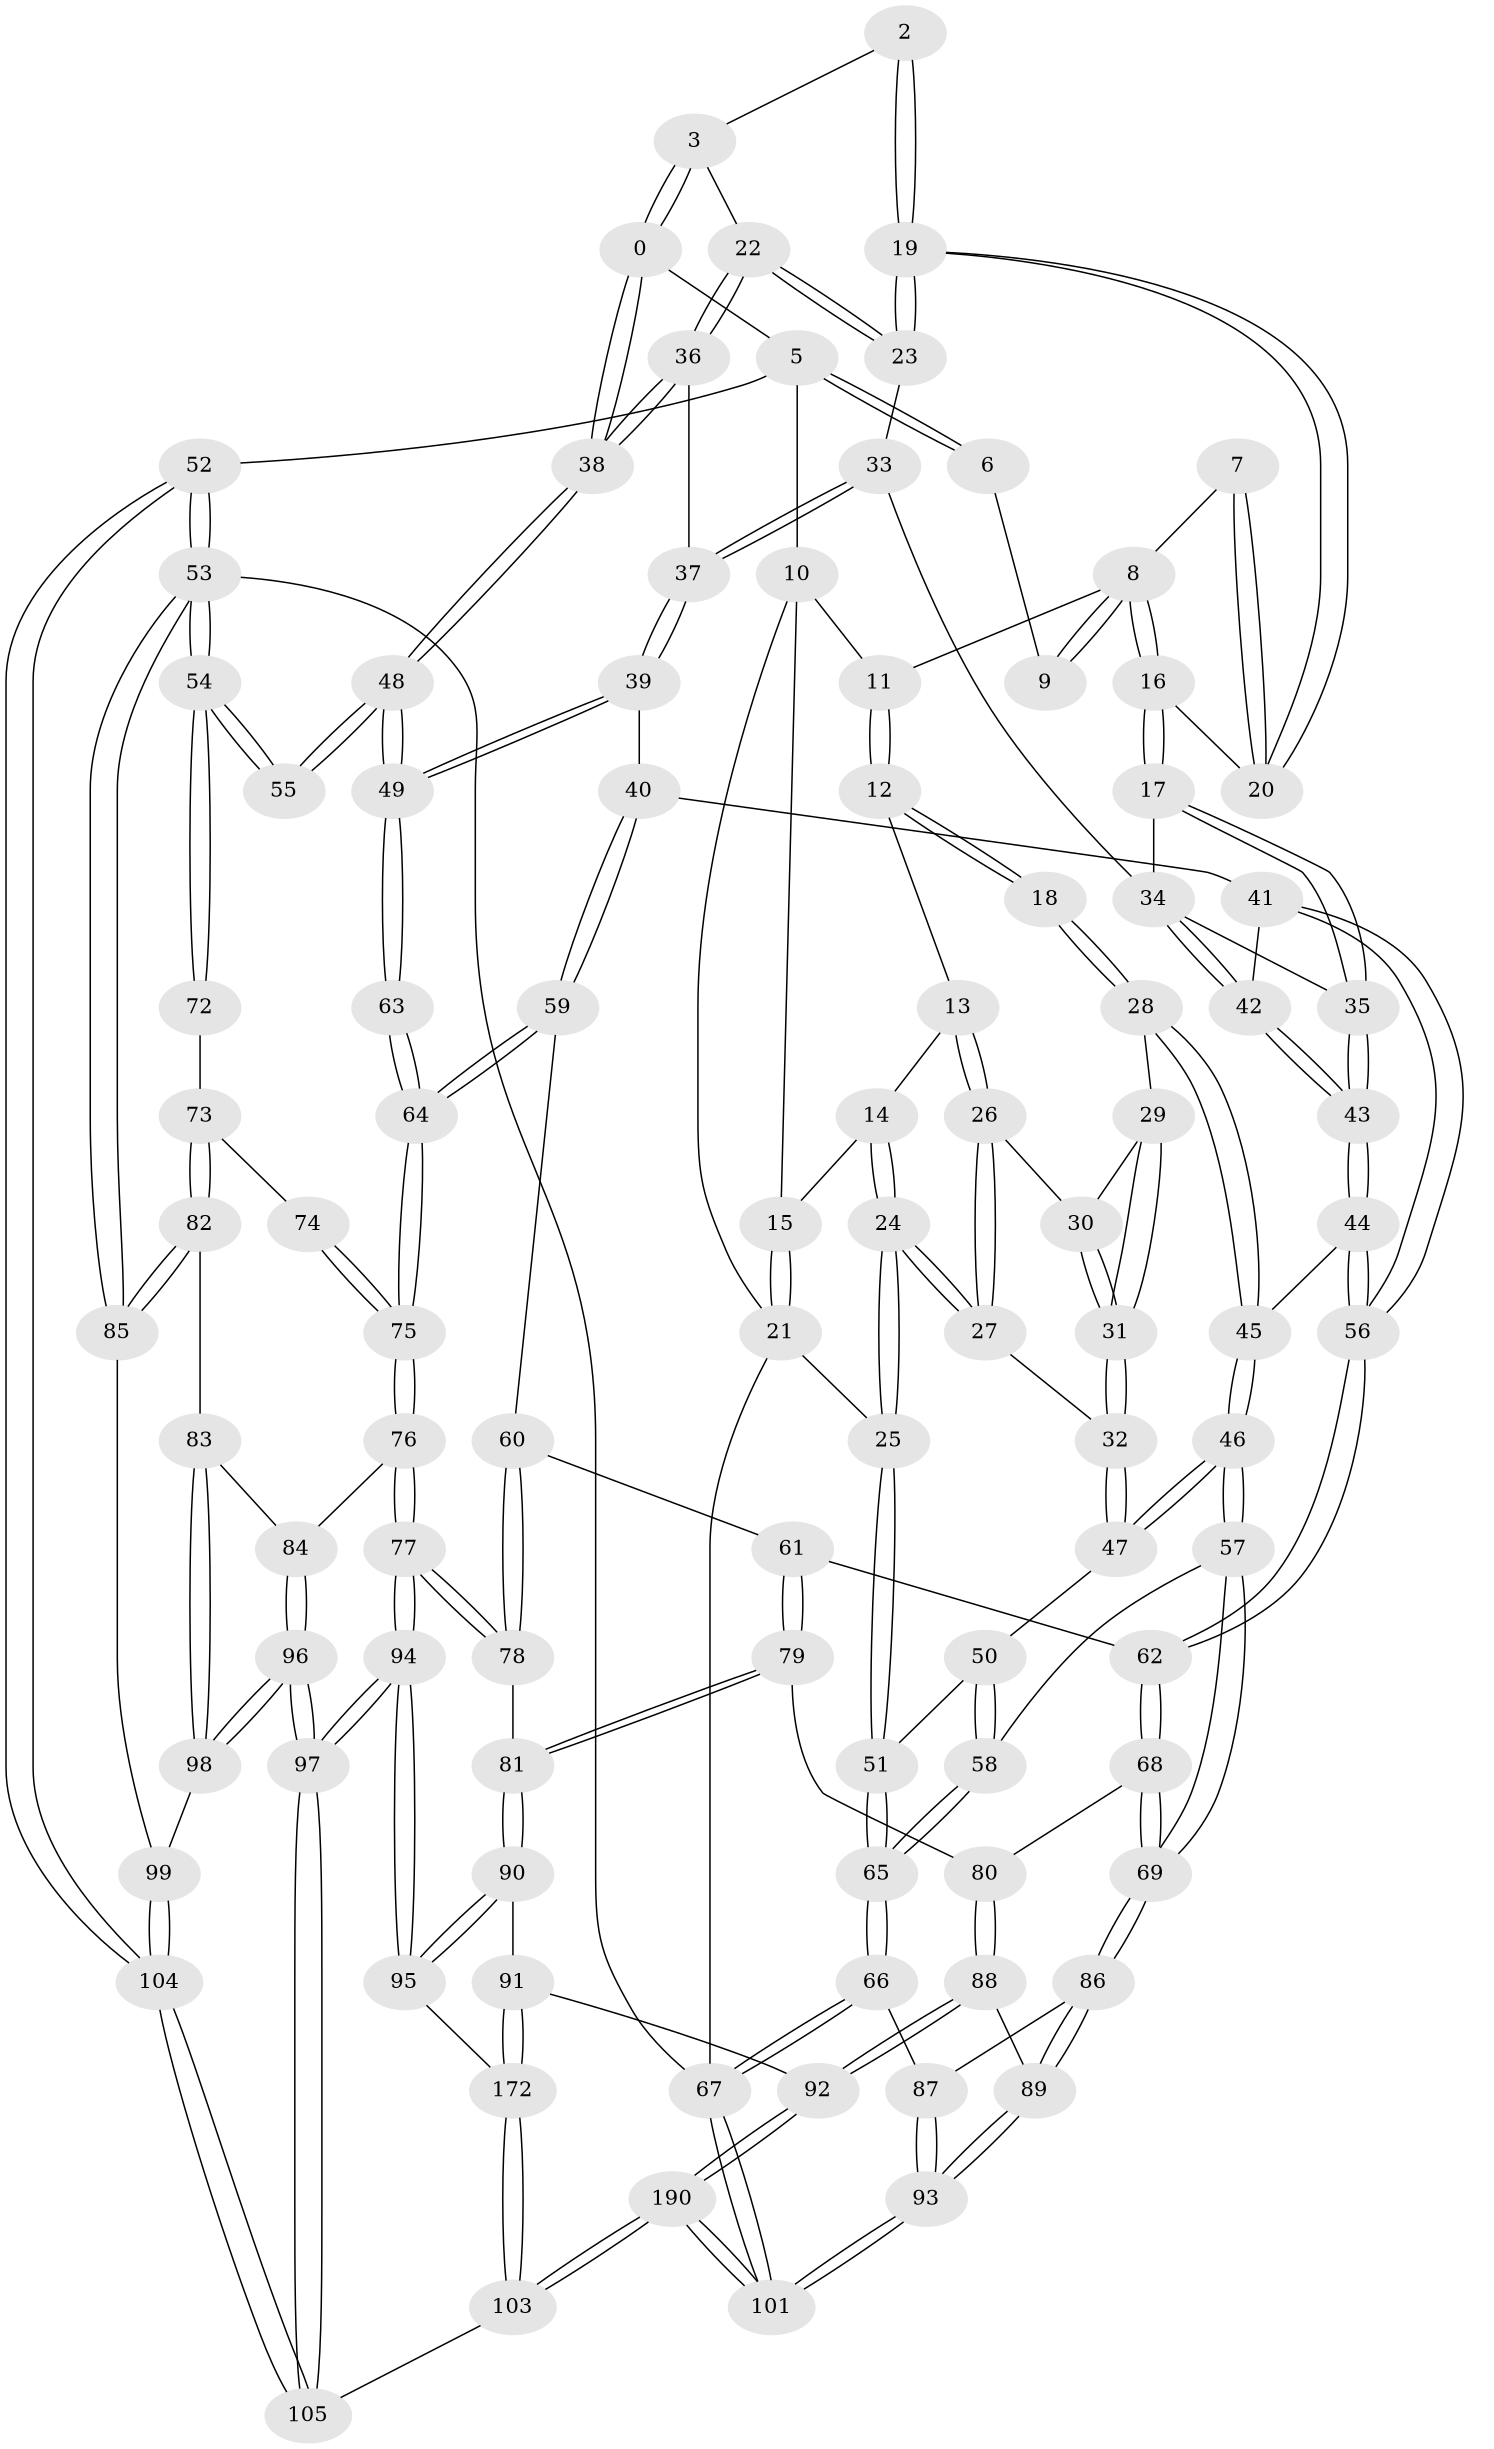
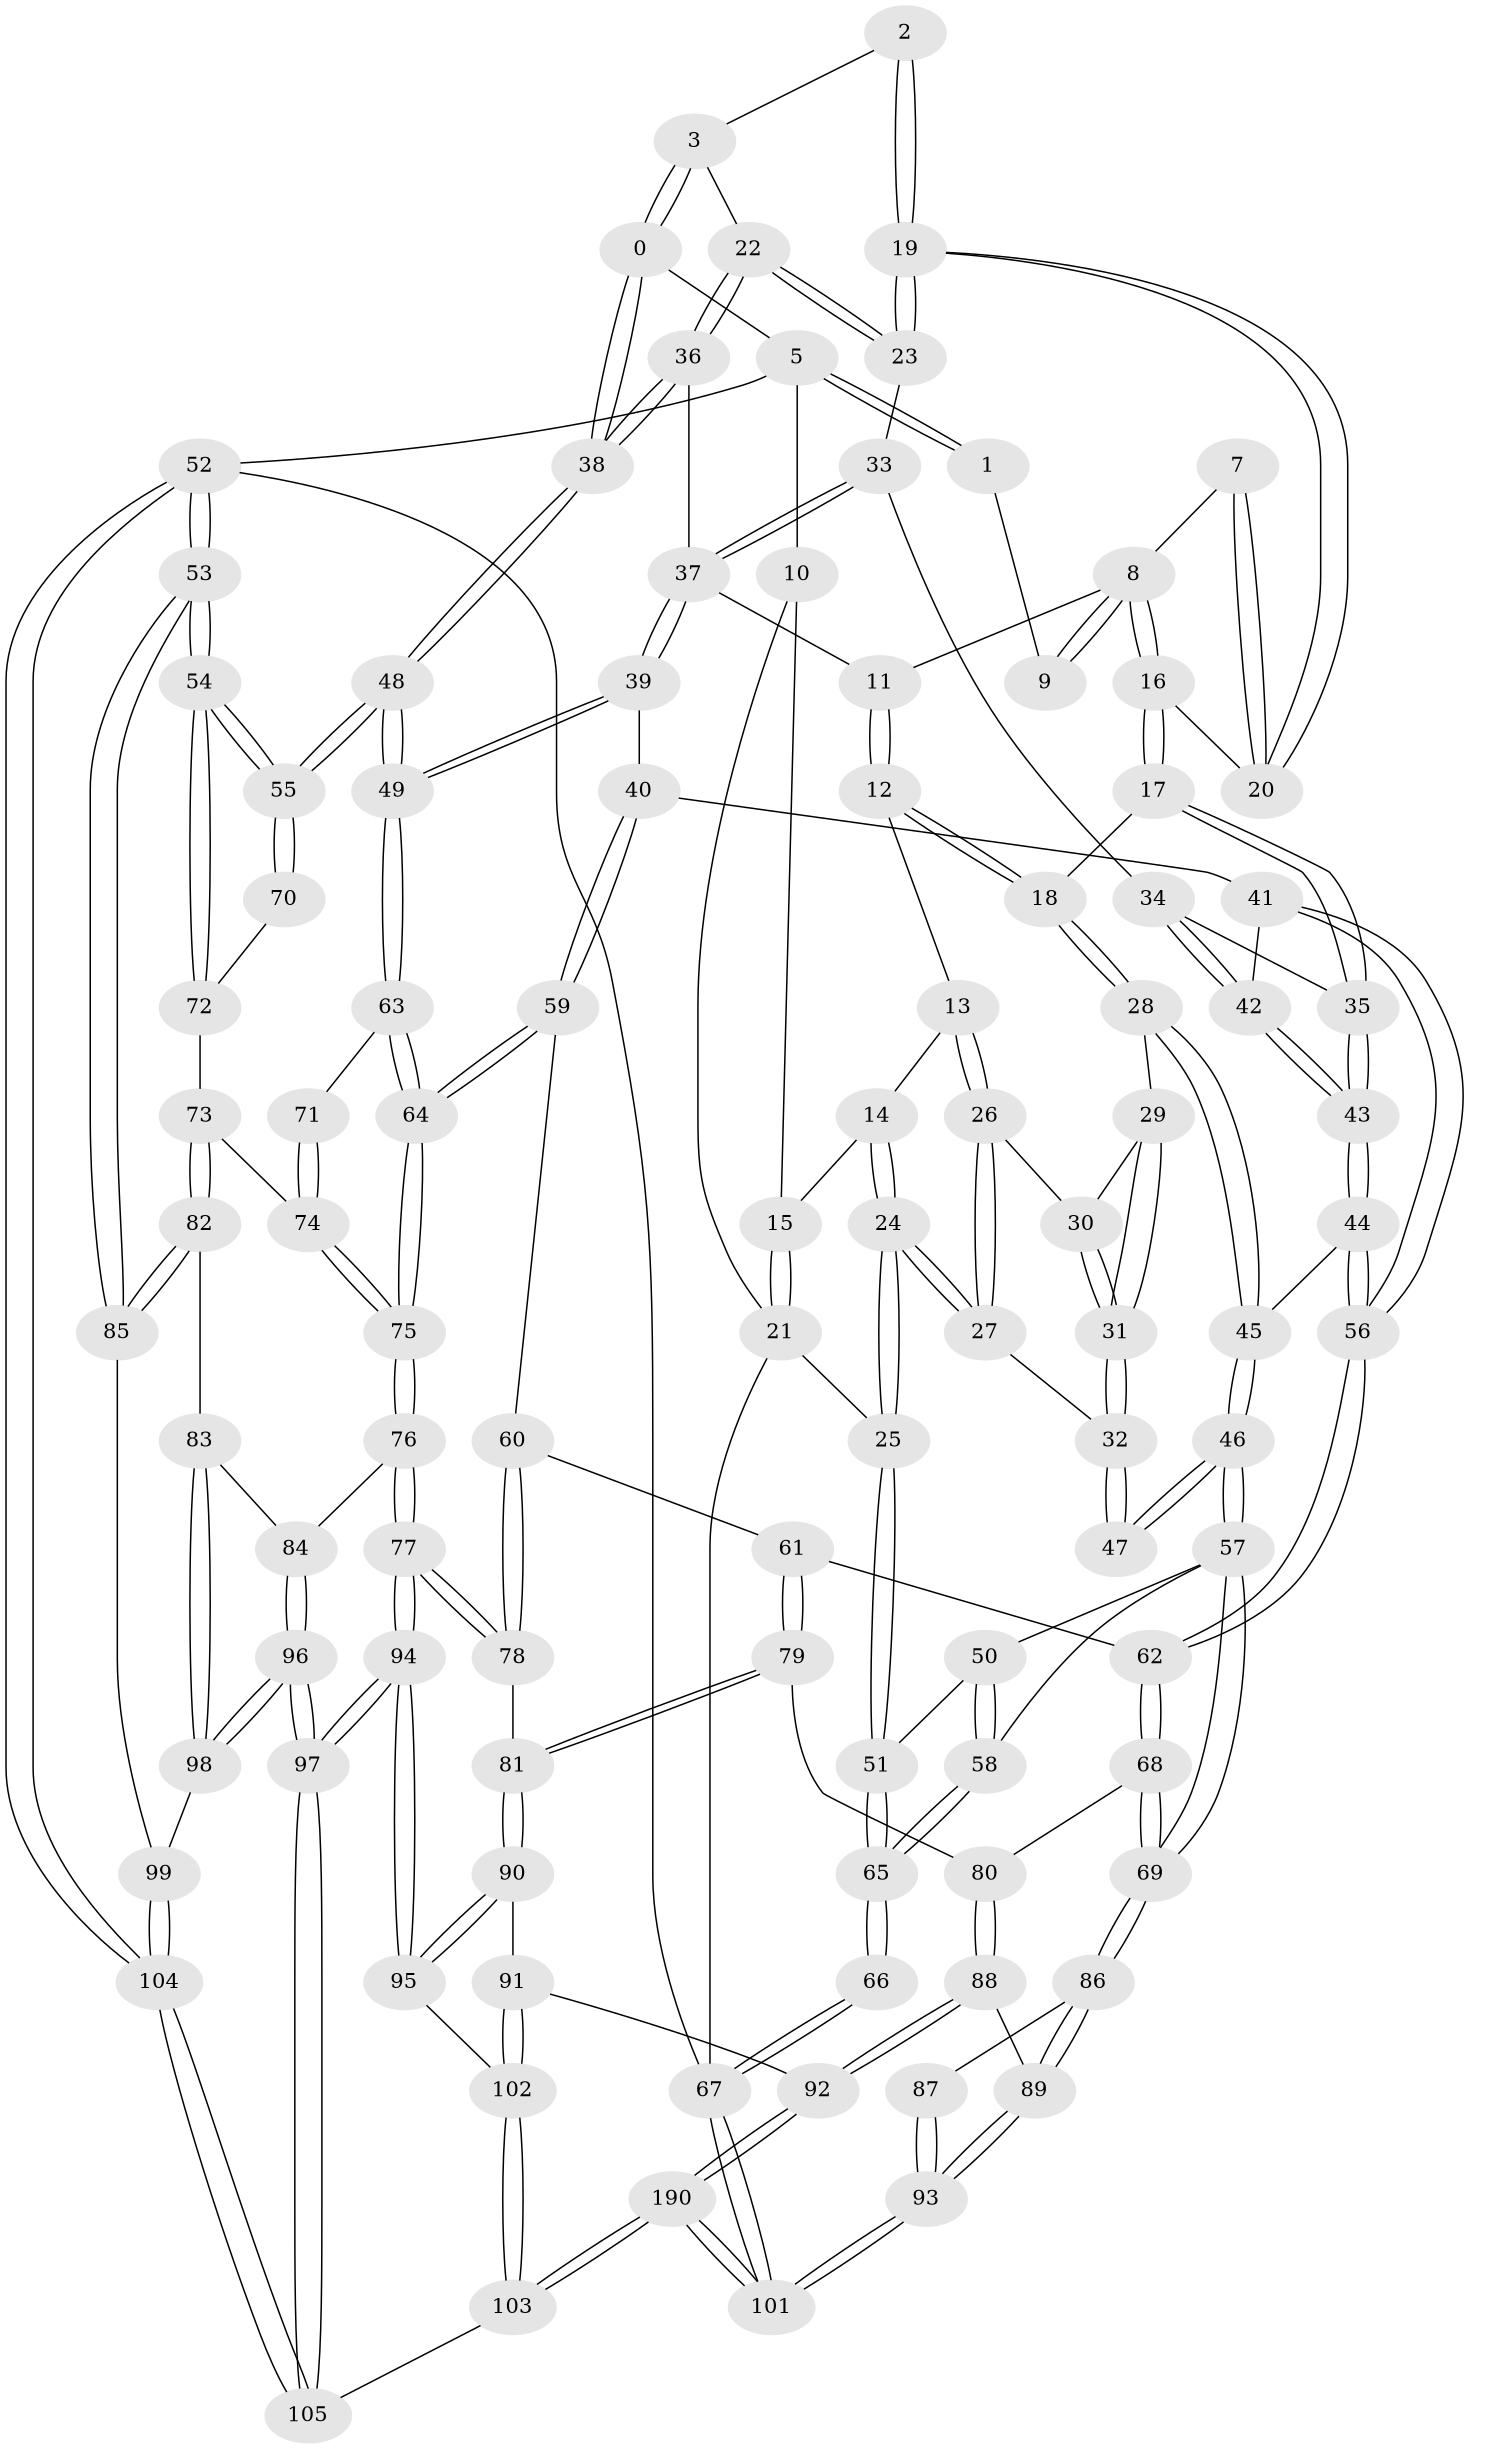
(988, 466) -> (988, 466)
(839, 629) -> (768, 620)
(1154, 845) -> (1108, 837)
none -> (284, 899)
none -> (308, 1116)
(567, 1254) -> (642, 1165)
(1051, 1603) -> (1109, 1603)
(895, 2023) -> none
(513, 2091) -> (513, 2091)
